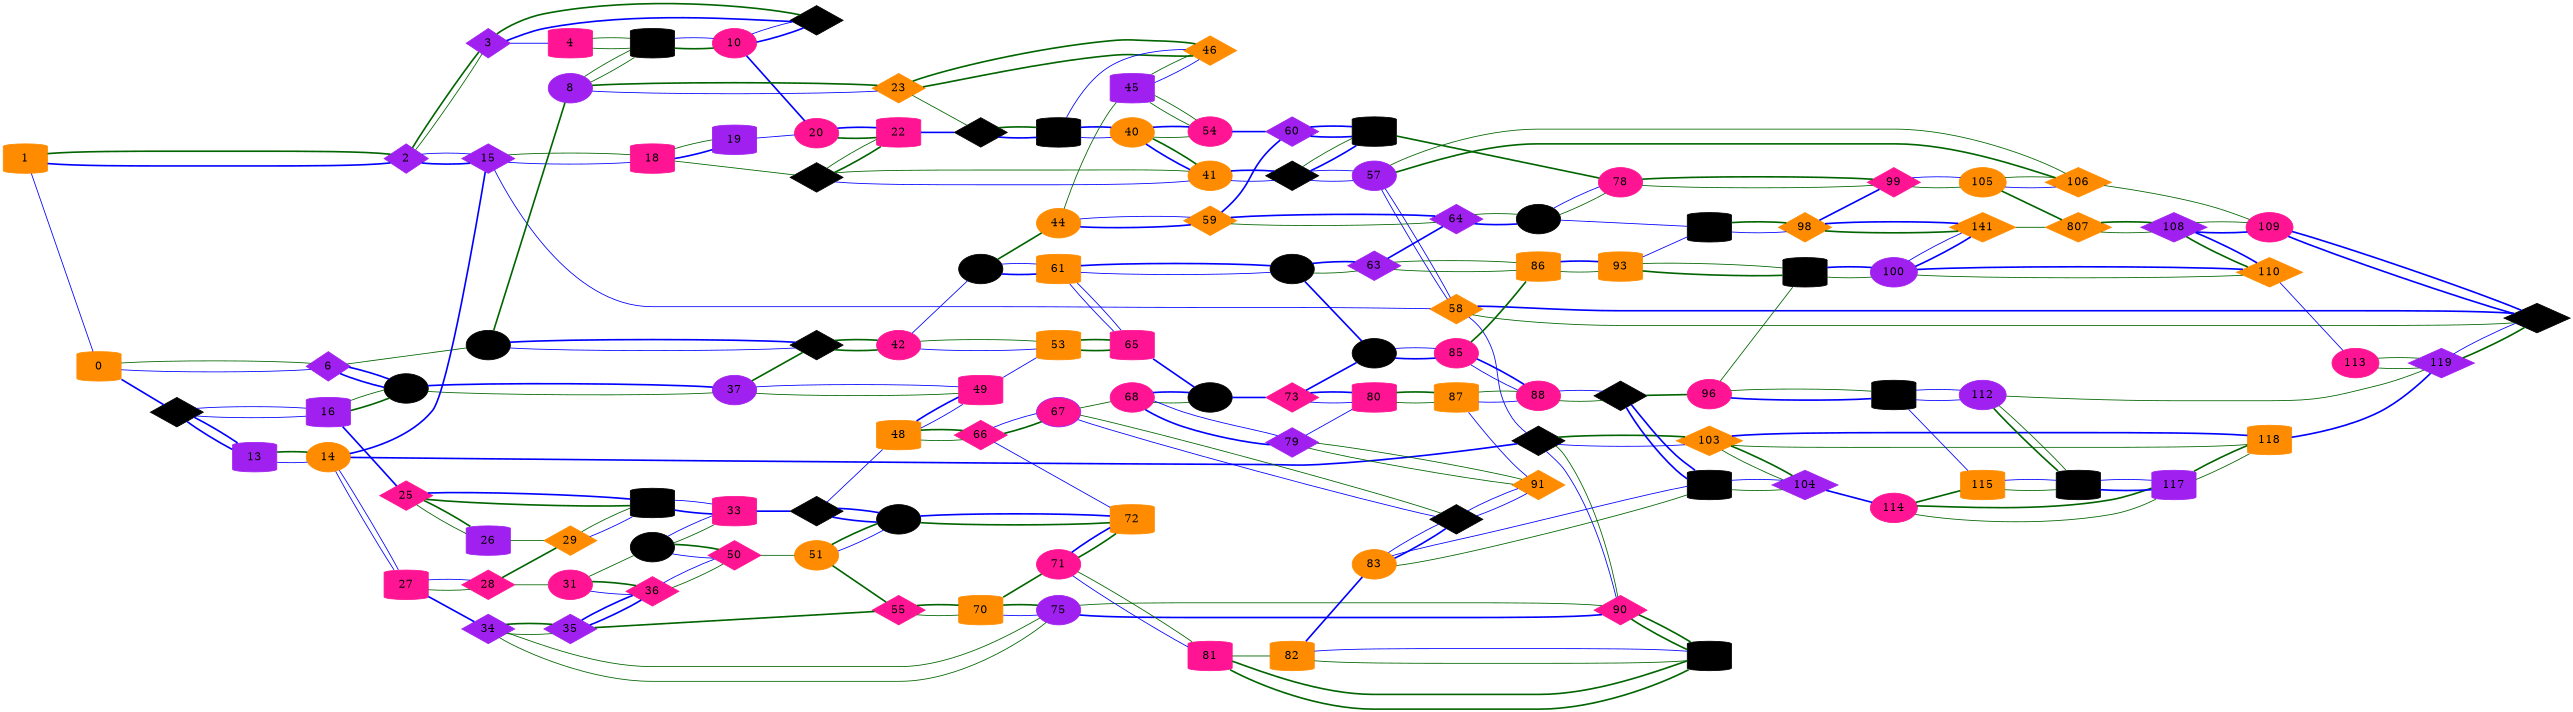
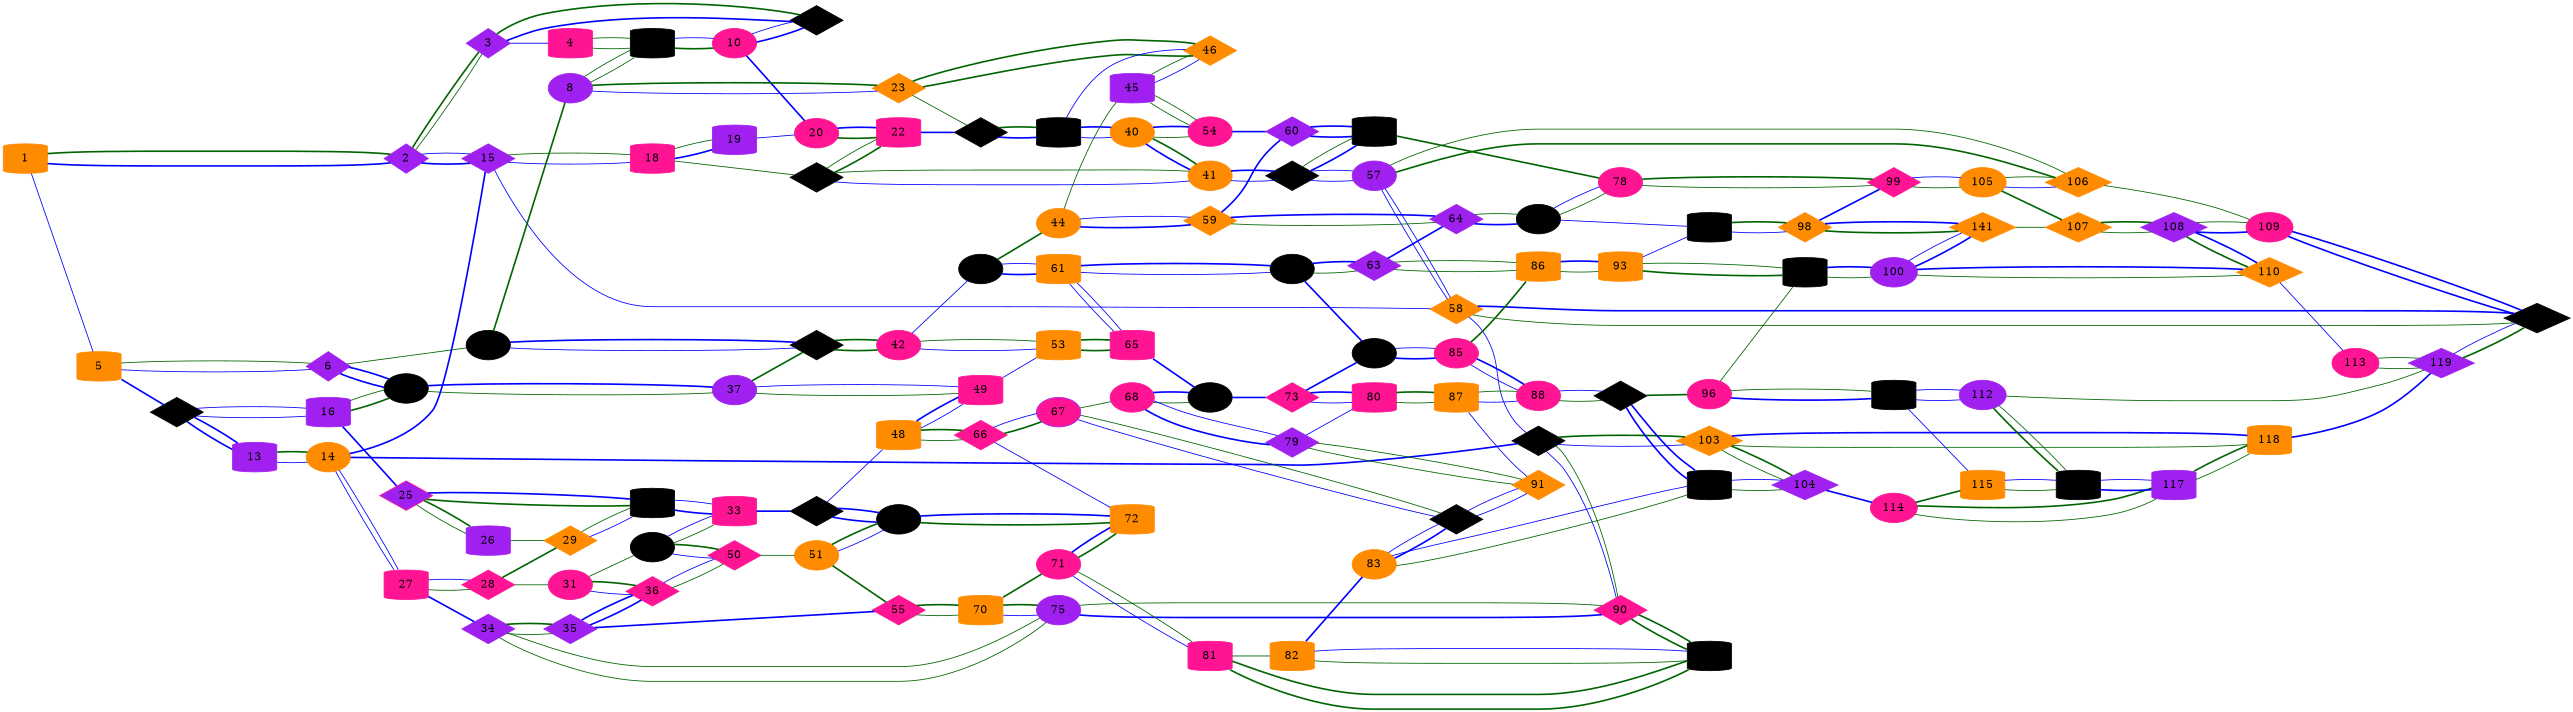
(2078, 227) -> (2078, 227)
(99, 366) -> (99, 366)
(406, 496) -> (406, 496)
(735, 620) -> (735, 620)
